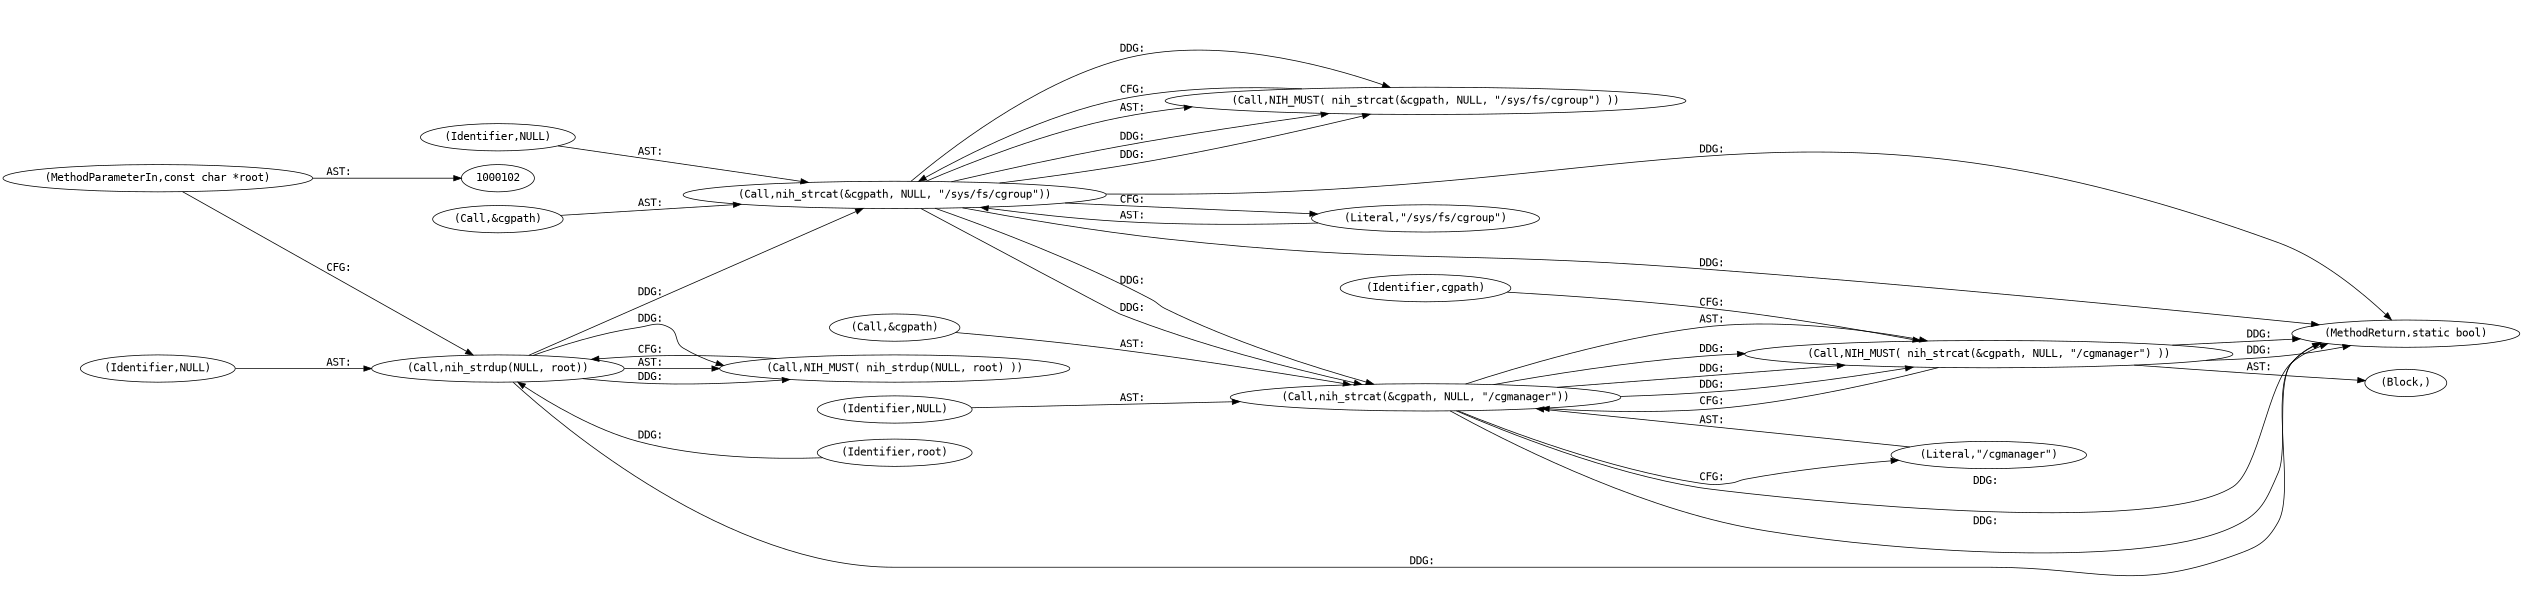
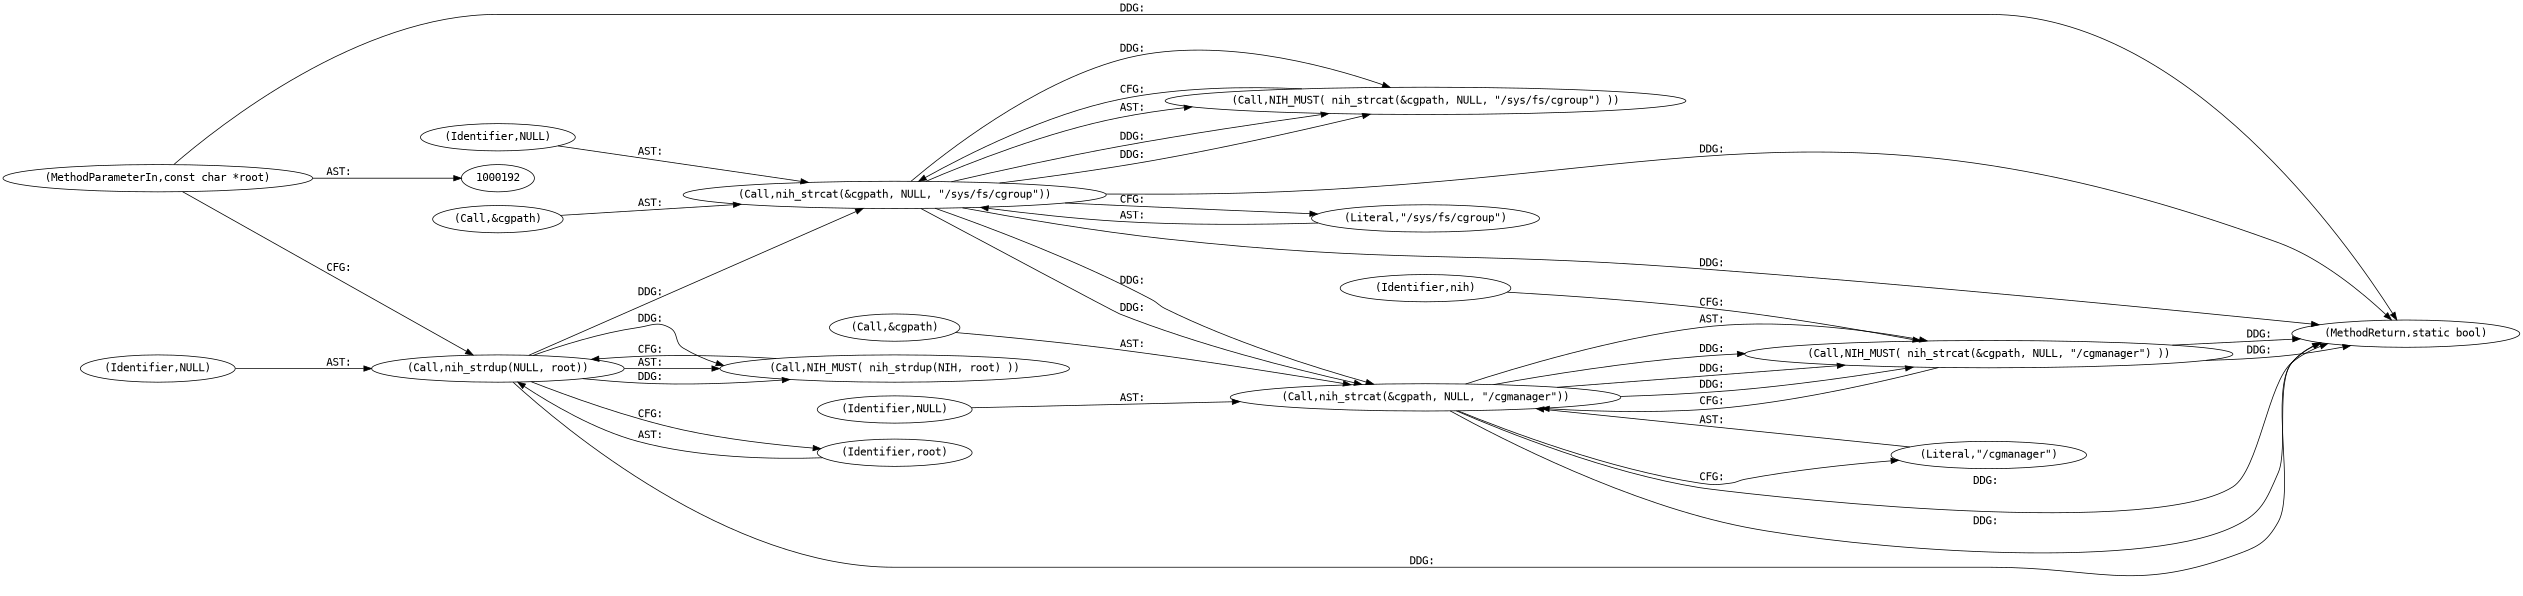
none -> (1322, 14)
(498, 178) -> (498, 178)
(1426, 288) -> (1426, 288)
(895, 369) -> (895, 369)
(2406, 383) -> none
none -> (669, 427)
(654, 436) -> (654, 436)
